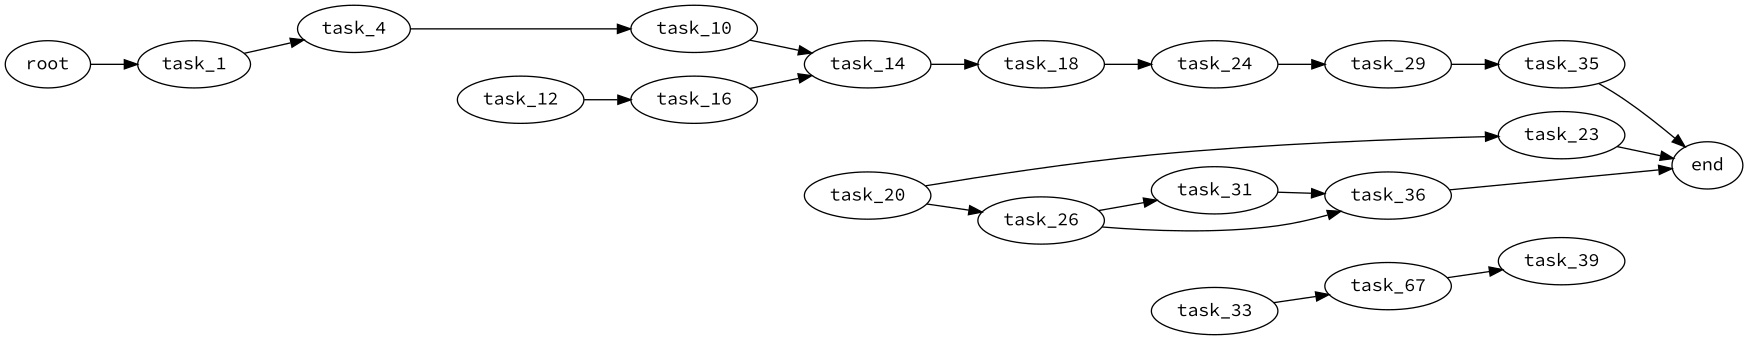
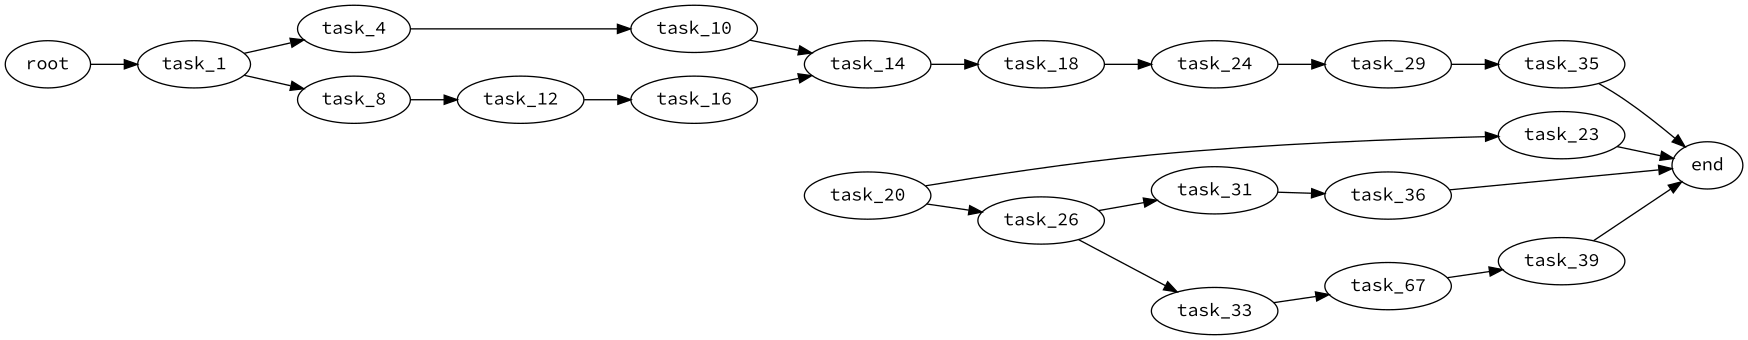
none -> (354, 100)
none -> (1632, 215)
(1216, 230) -> (1122, 263)
